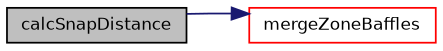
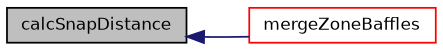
(209, 14) -> (227, 37)
